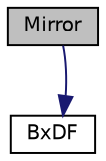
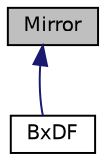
(66, 71) -> (40, 91)
